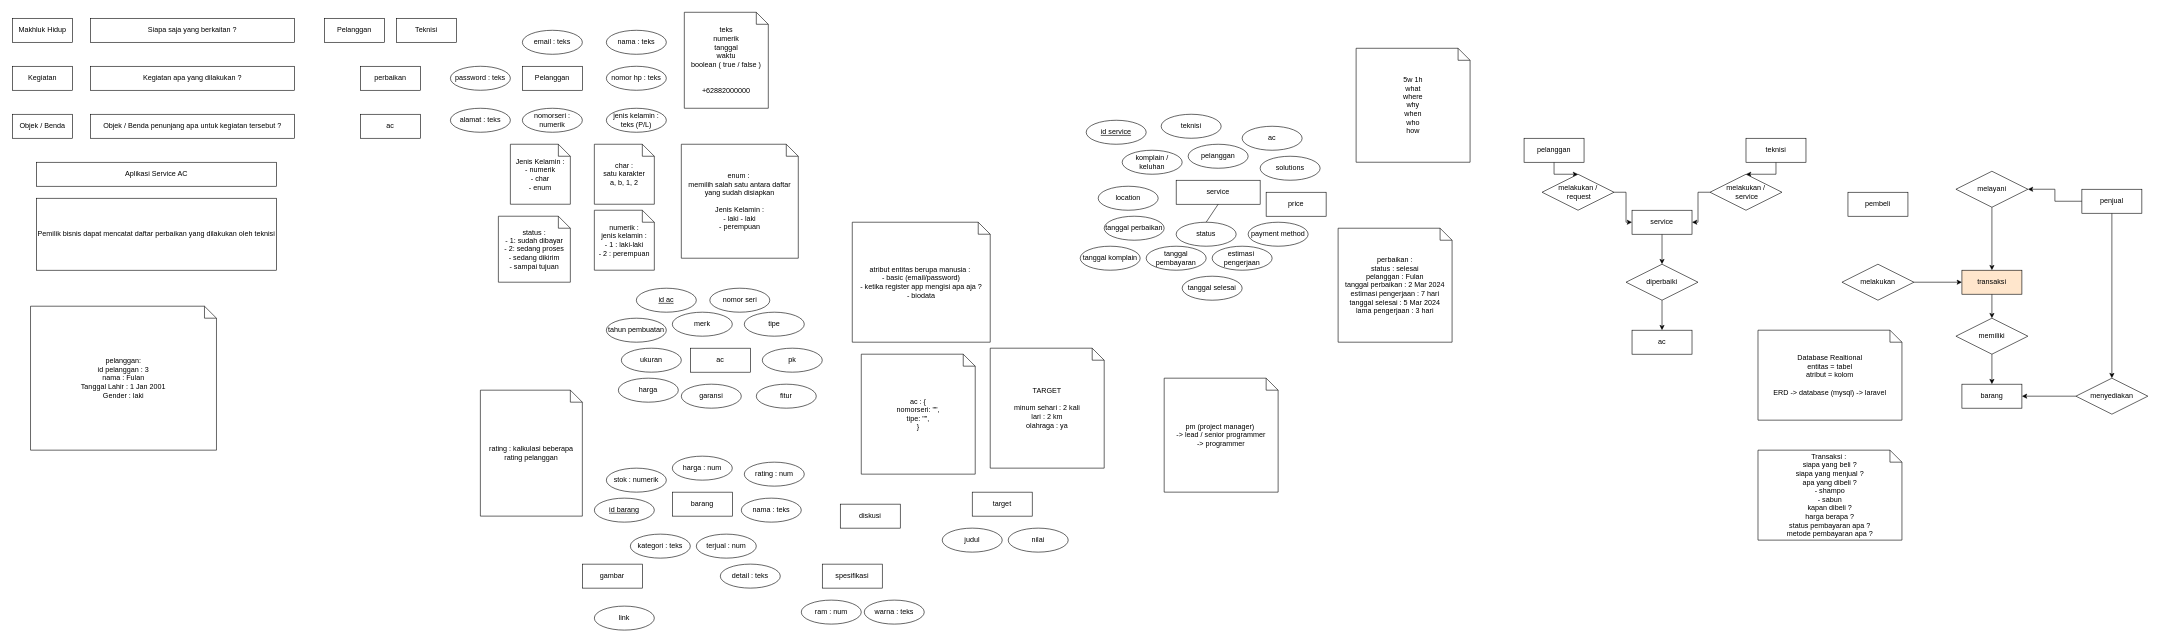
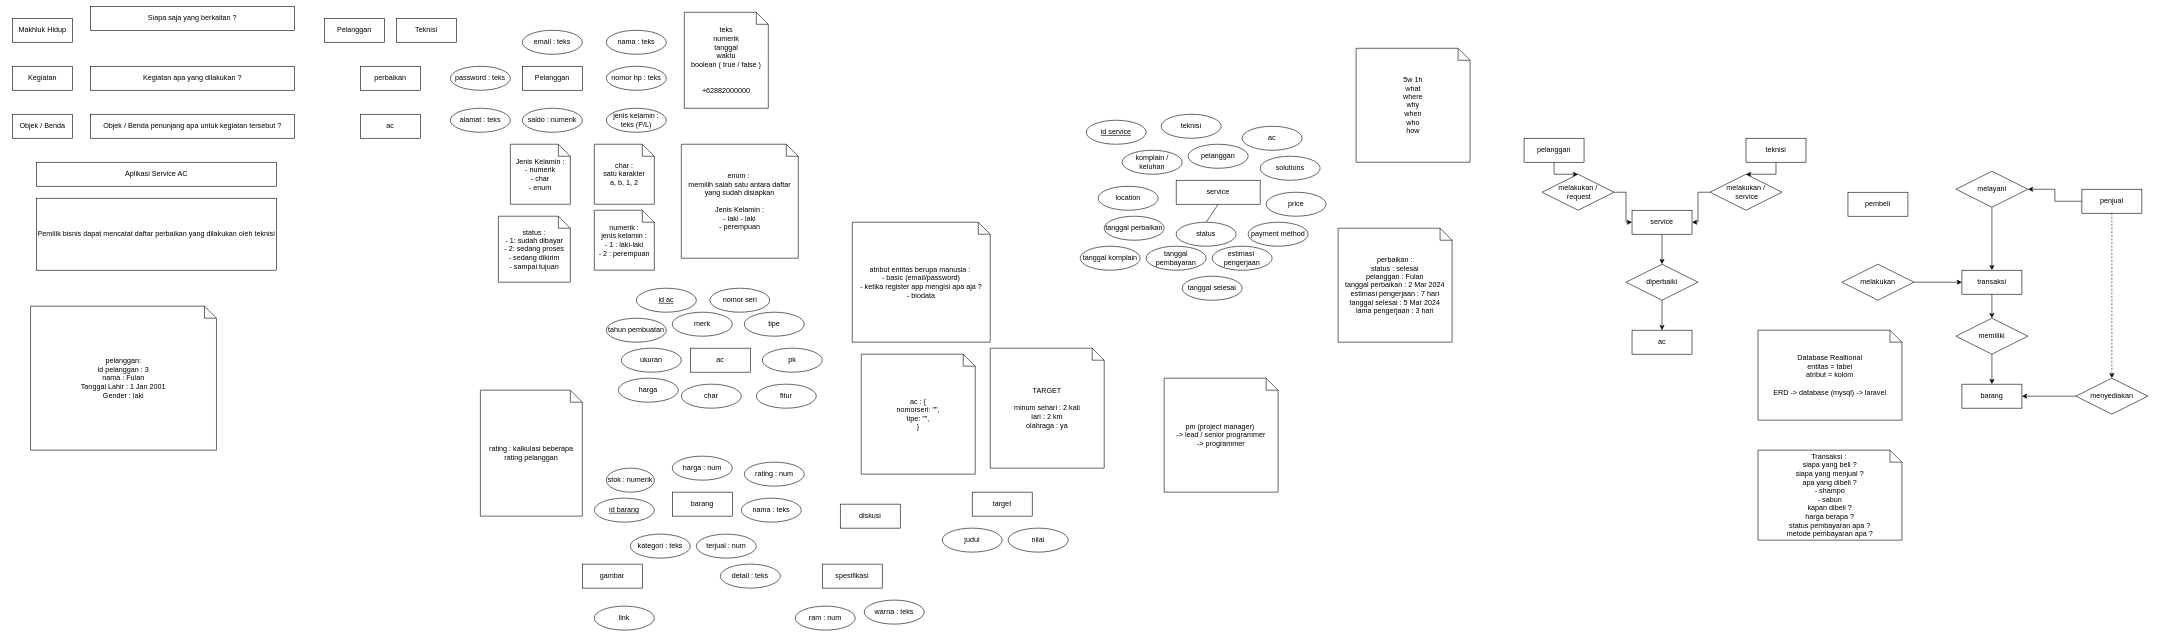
(192, 30) -> (192, 18)
(552, 120) -> (552, 120)
(1296, 204) -> (1296, 204)
(1992, 282) -> (1992, 282)
(2112, 293) -> (2112, 293)
(711, 396) -> (711, 396)
(636, 480) -> (630, 480)
(831, 612) -> (825, 618)
